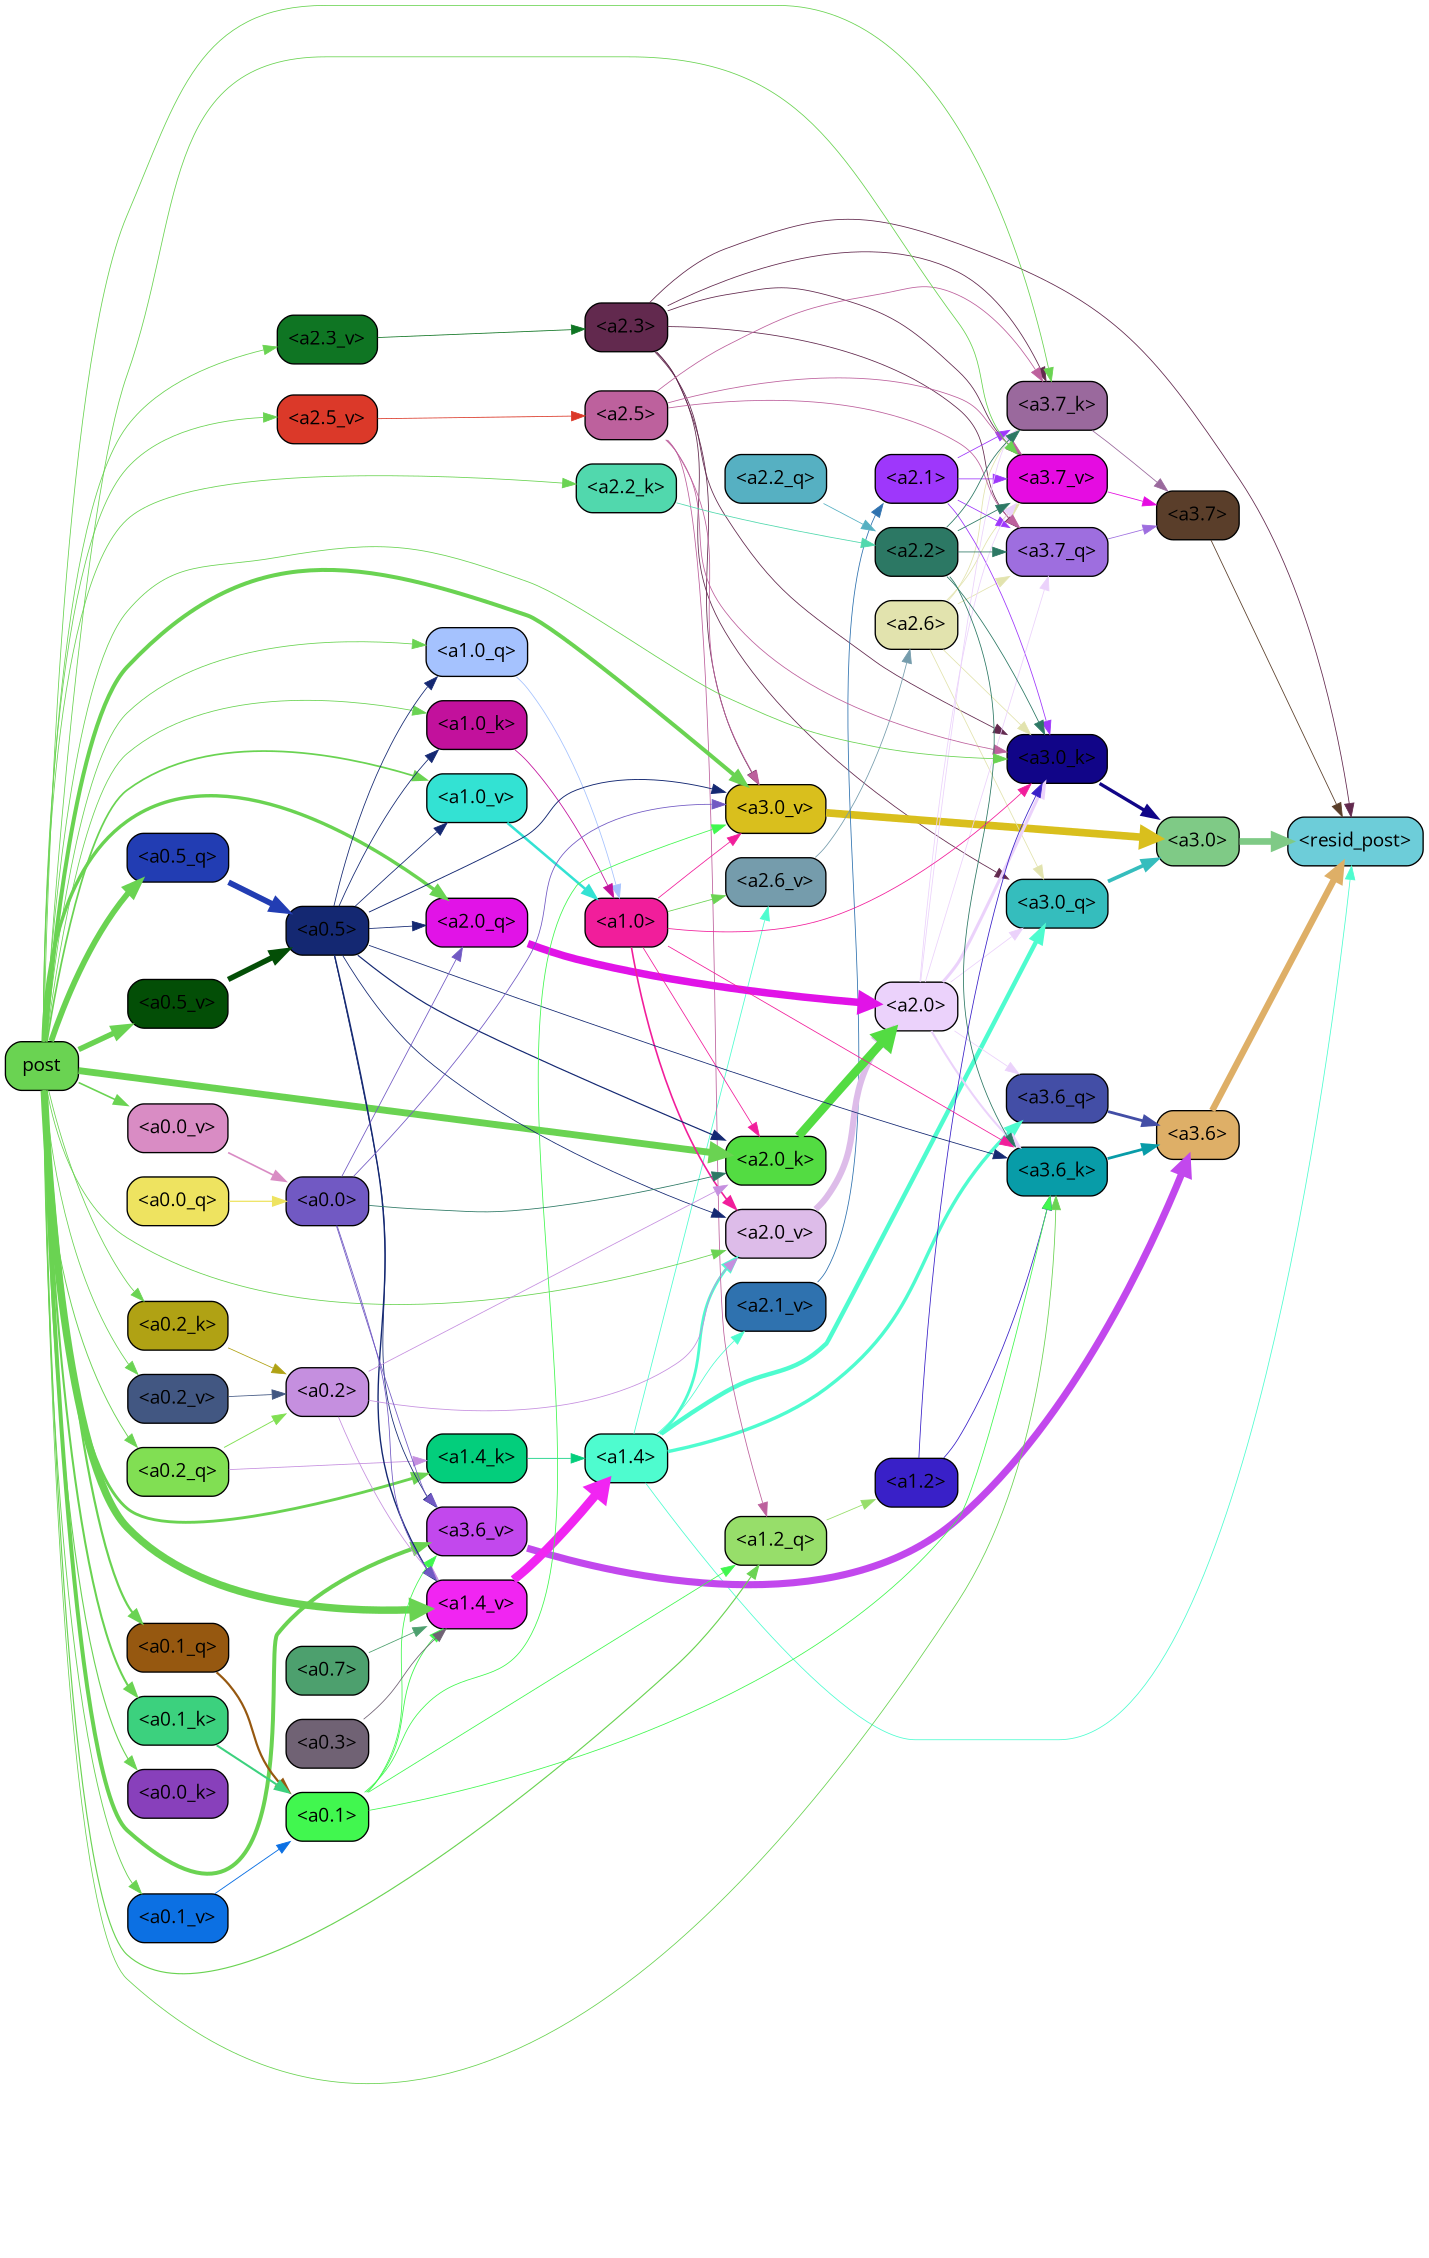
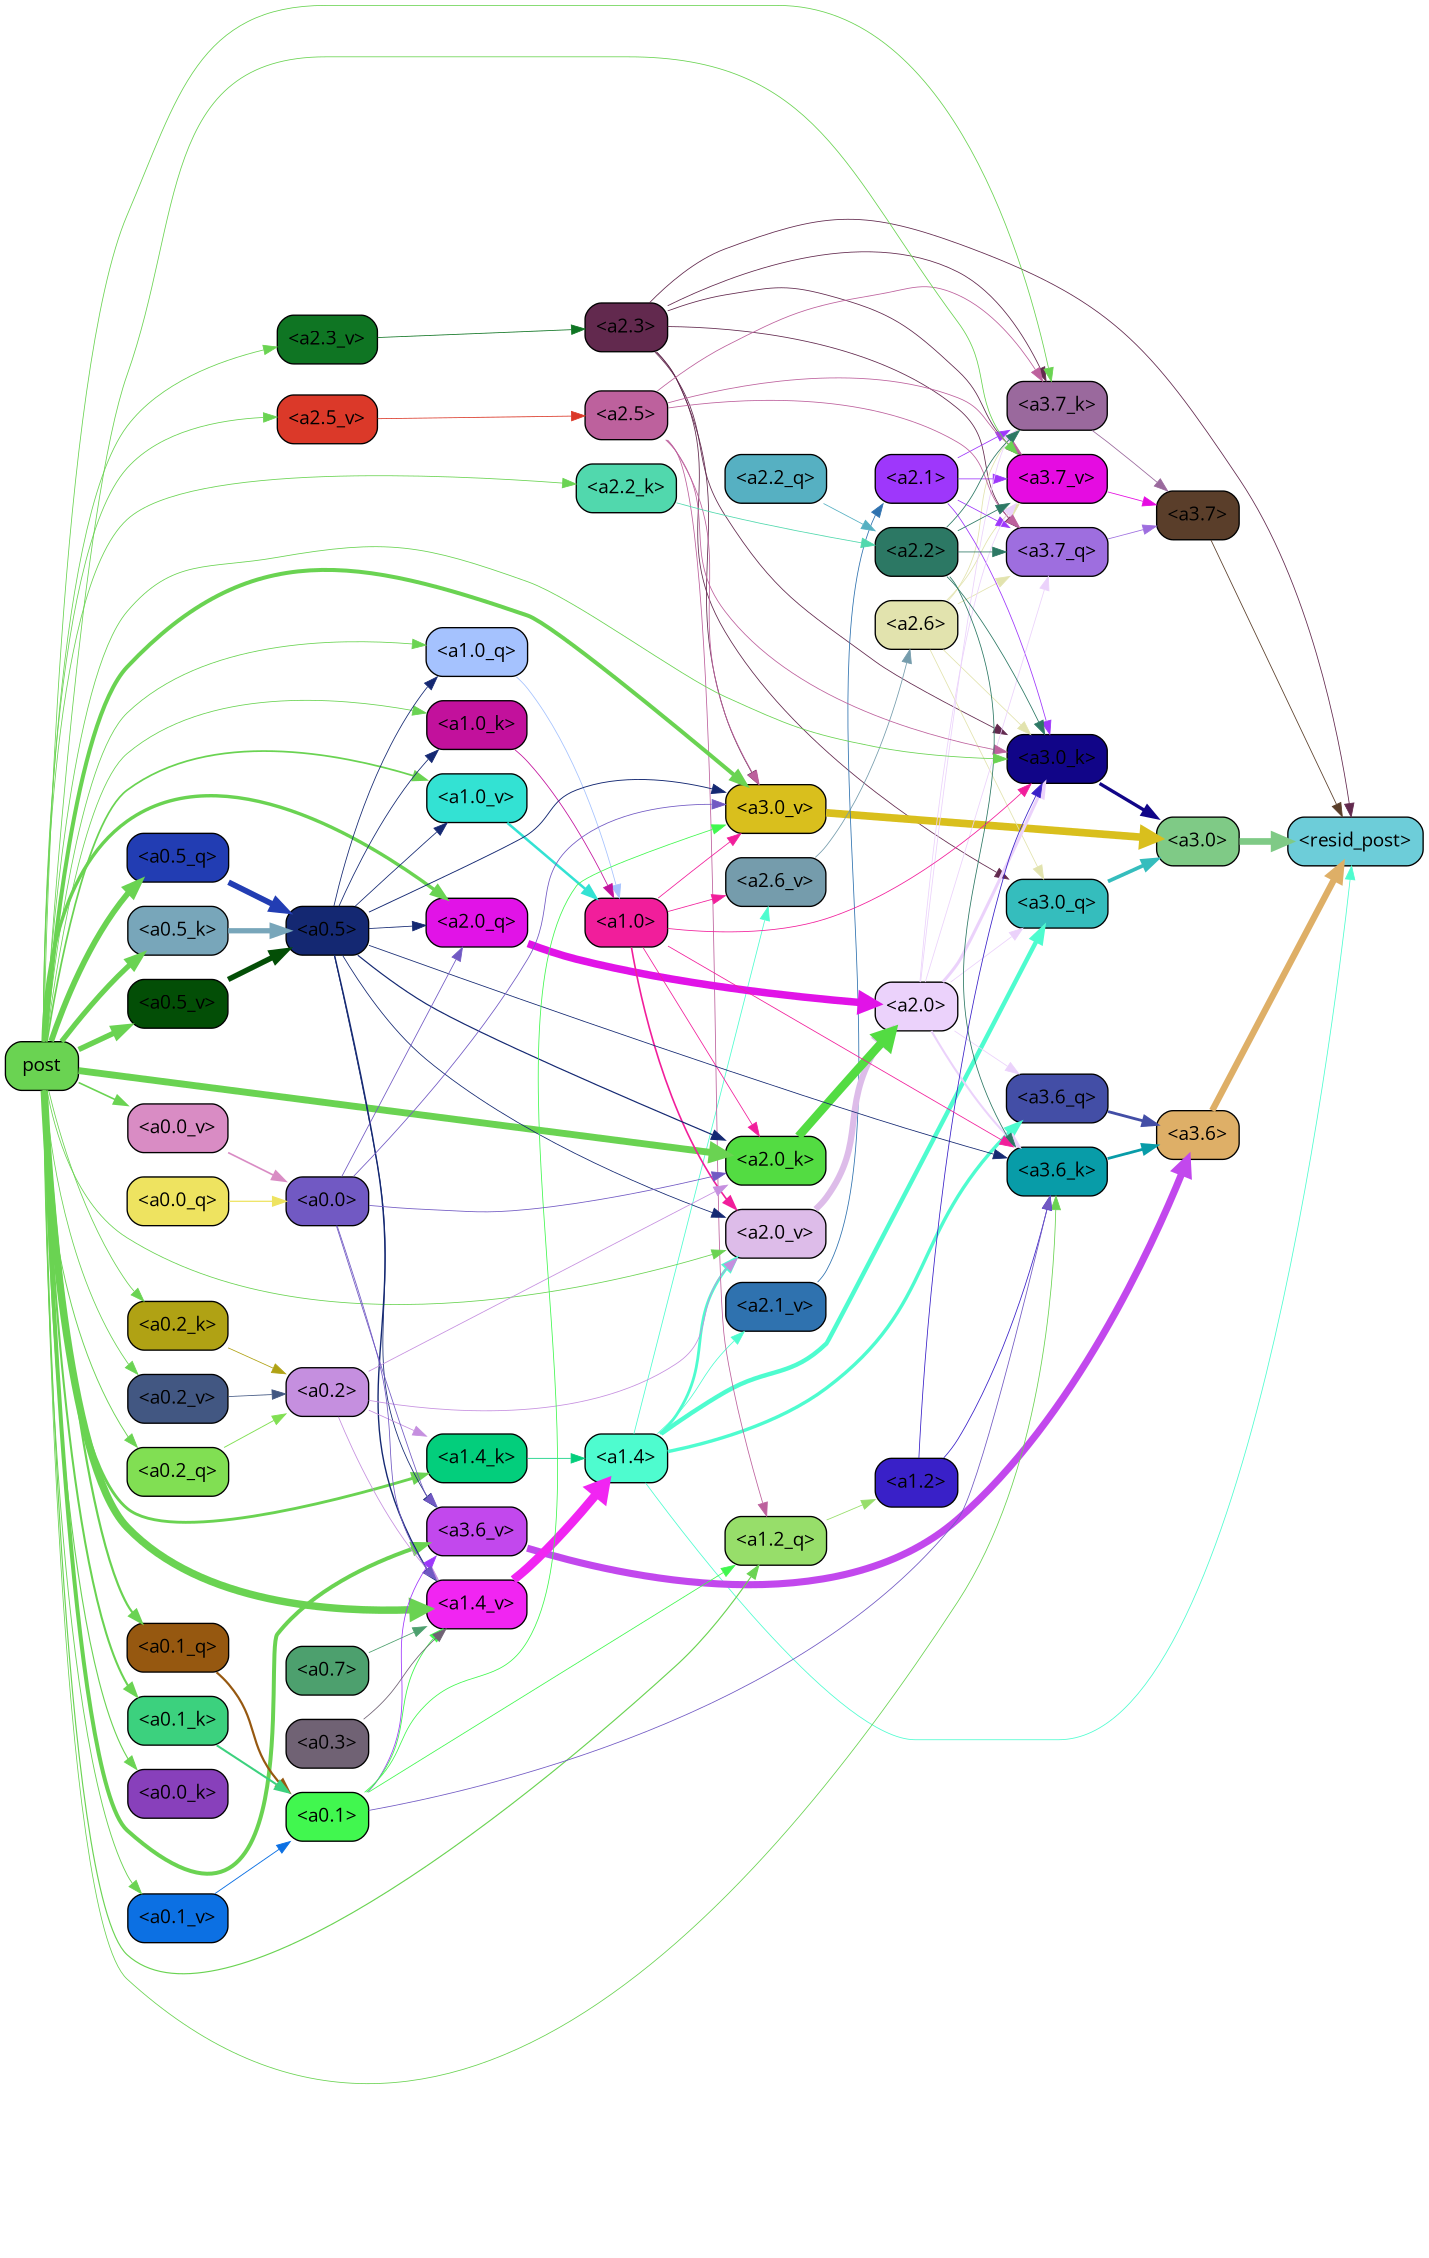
(690, 905) -> (690, 905)
none -> (178, 931)
(533, 1209) -> (533, 1209)
(321, 1465) -> (391, 1420)
(829, 1635) -> (829, 1635)
(402, 1663) -> (402, 1663)
